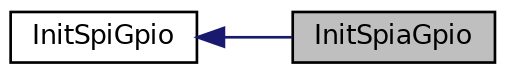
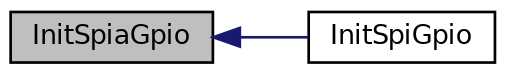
(258, 37) -> (274, 37)
